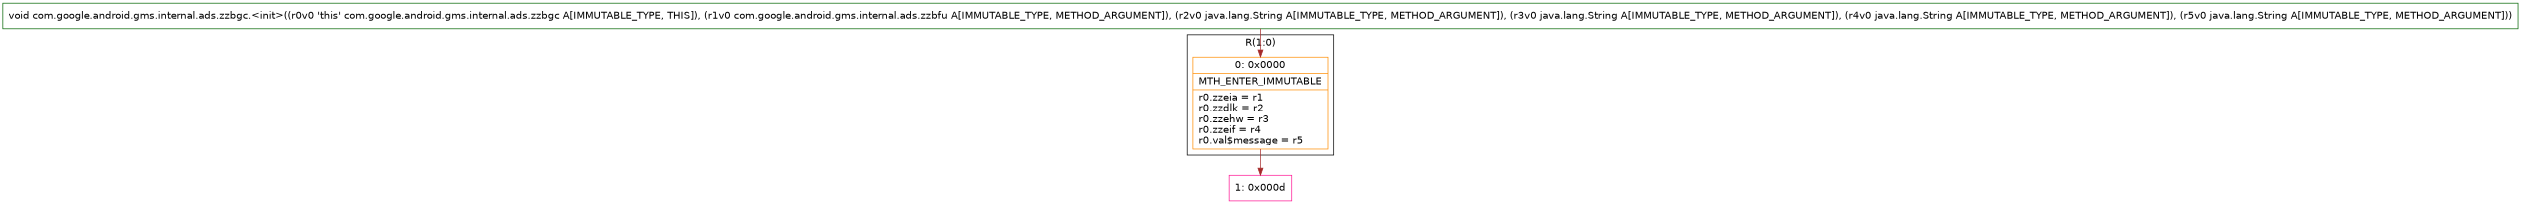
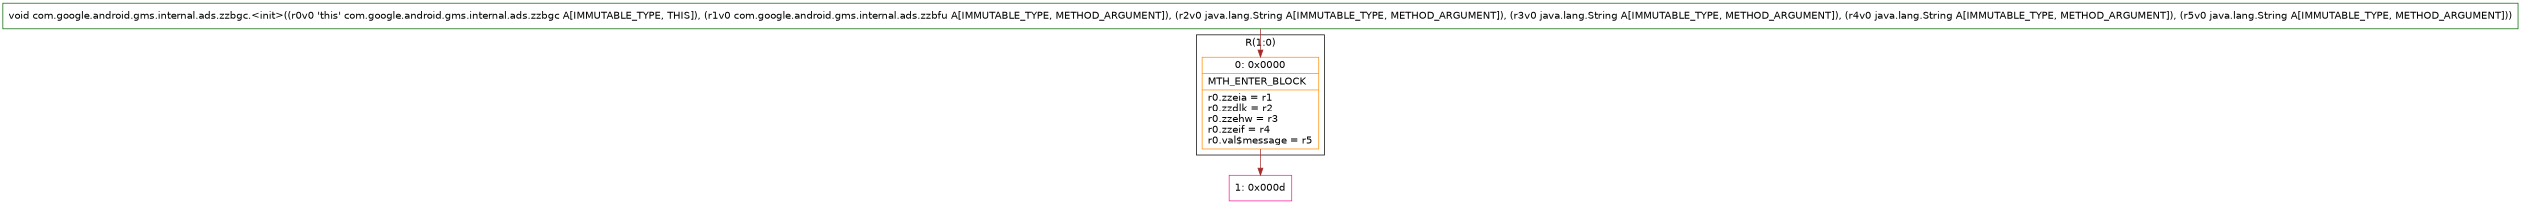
(1260, 81) -> (1257, 81)
